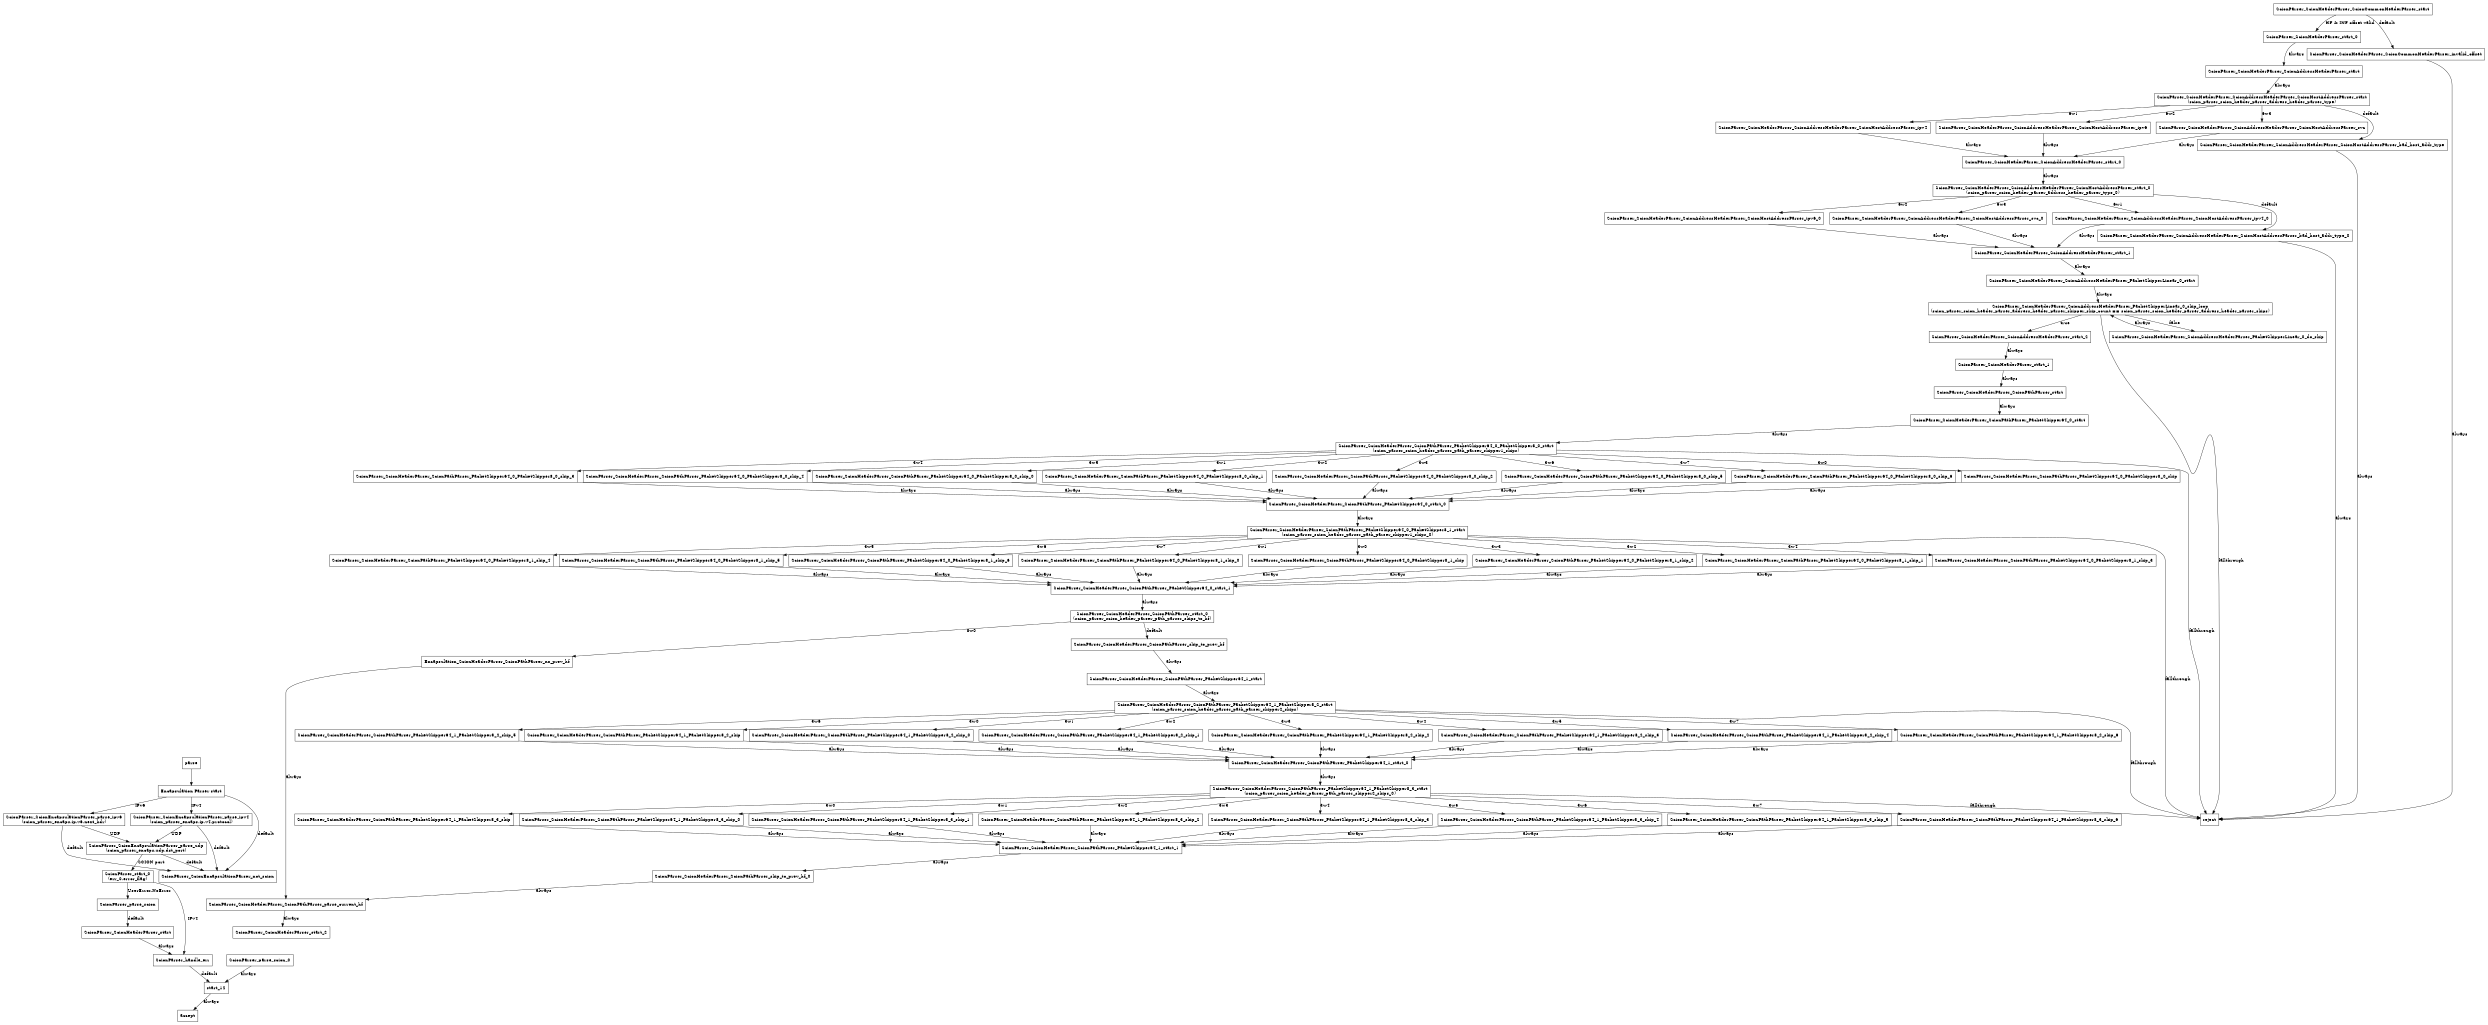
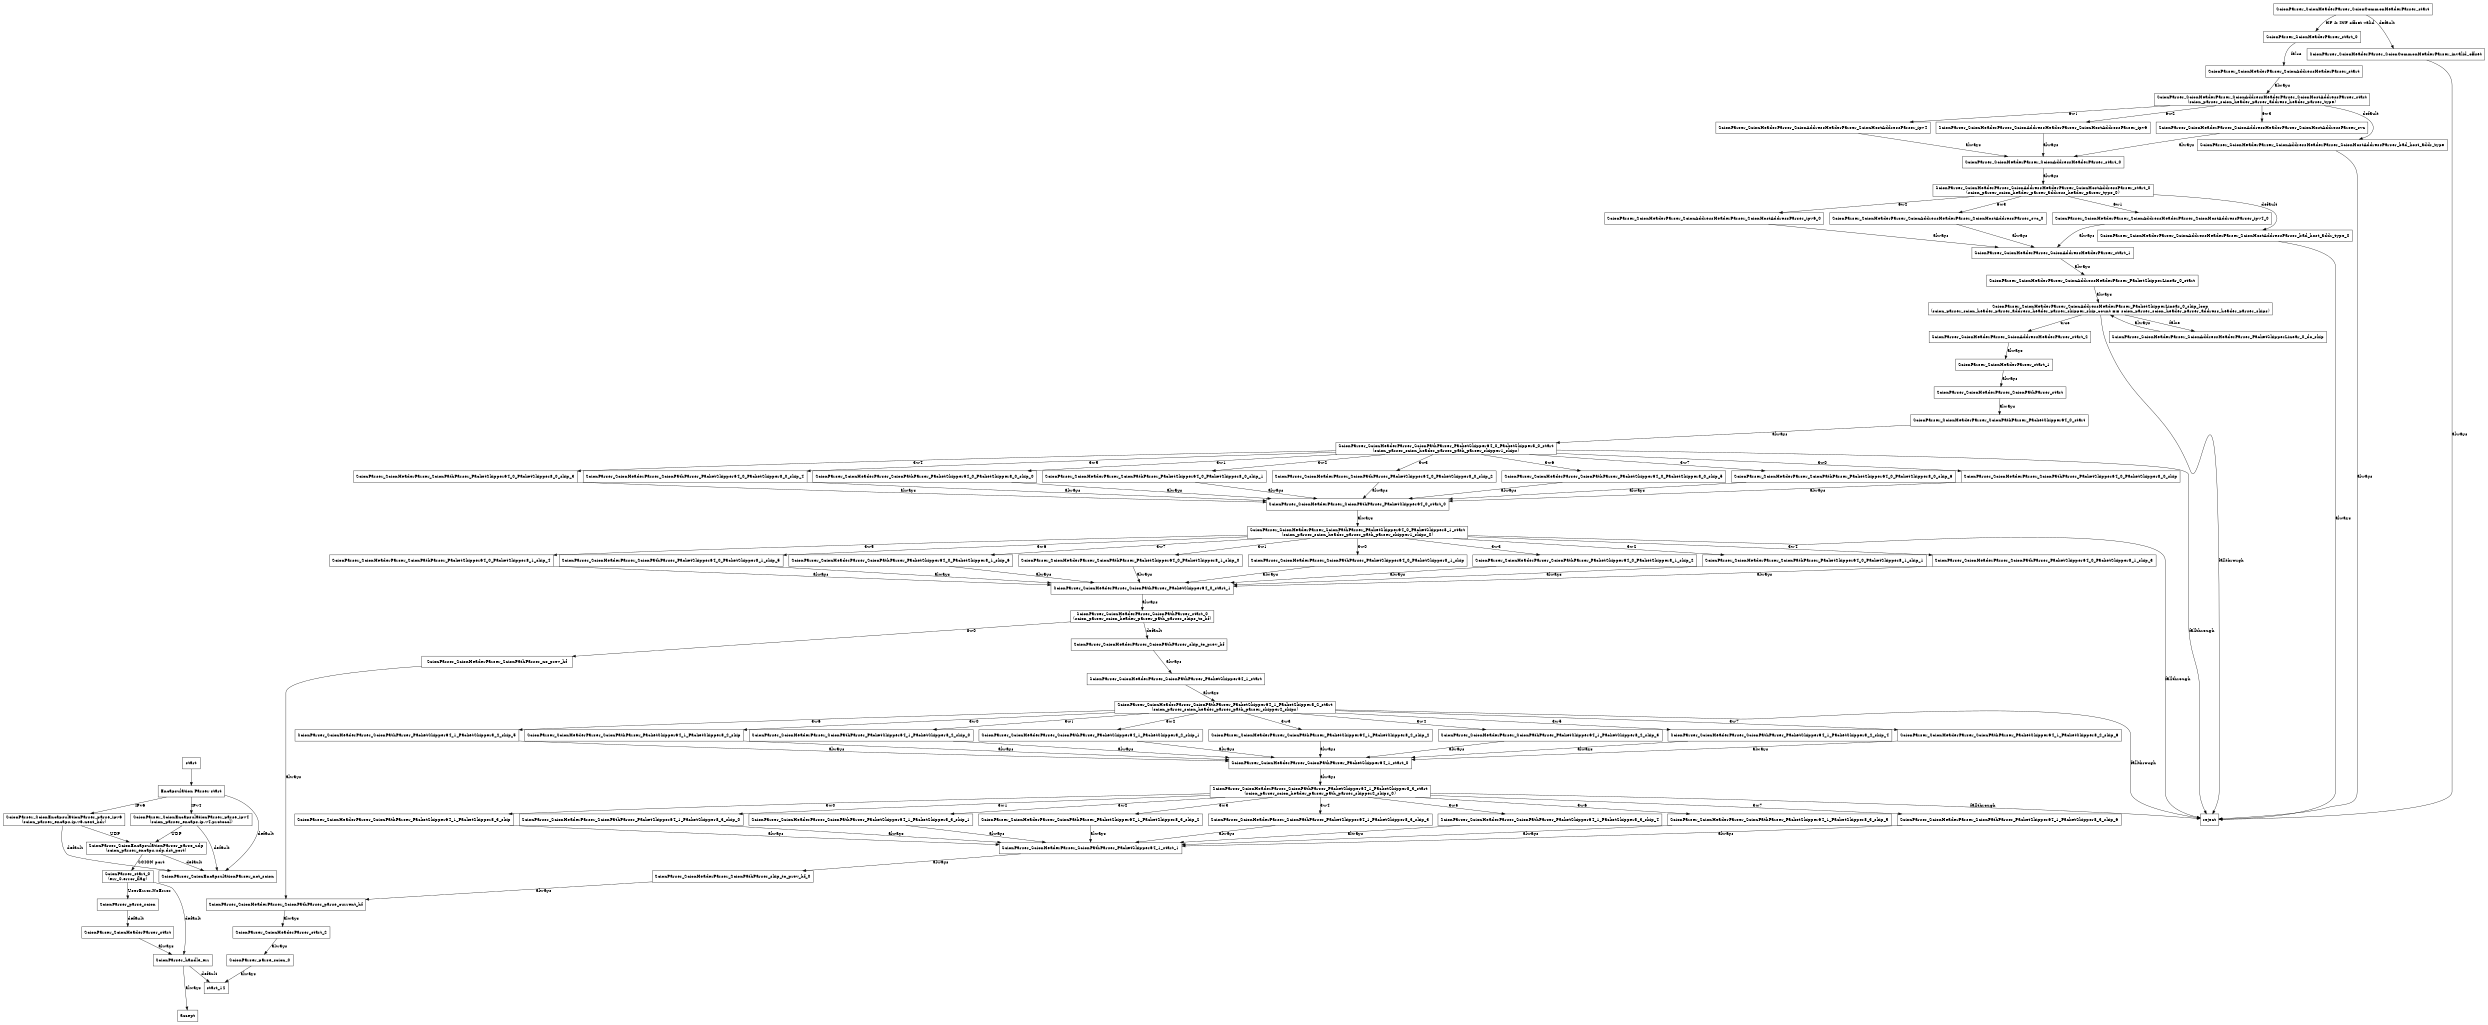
(2296, 54) -> (2296, 54)
(497, 662) -> (497, 662)
(191, 763) -> (191, 763)
(193, 919) -> (193, 919)
none -> (272, 945)
(203, 1001) -> (185, 986)
